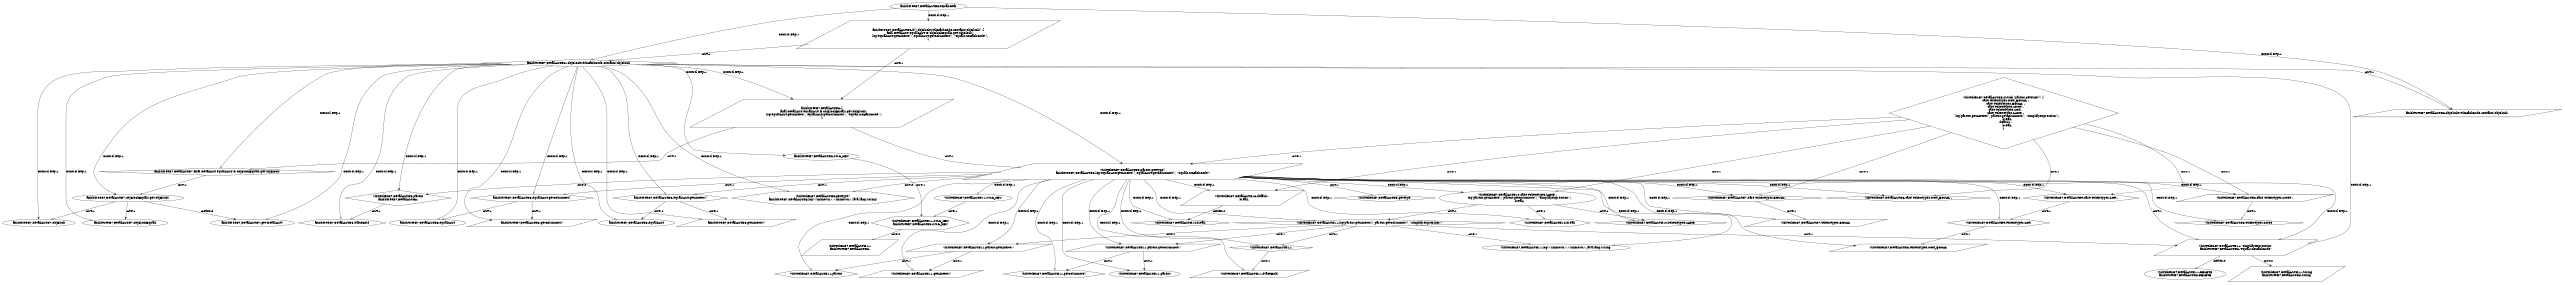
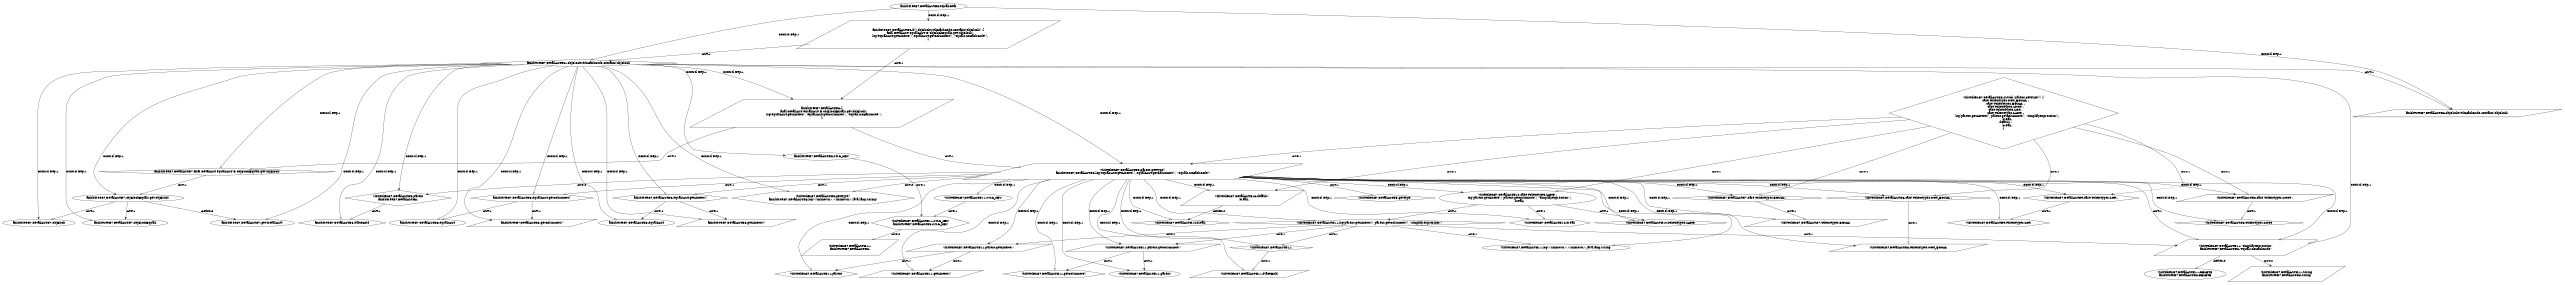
(1954, 235) -> (1908, 222)
